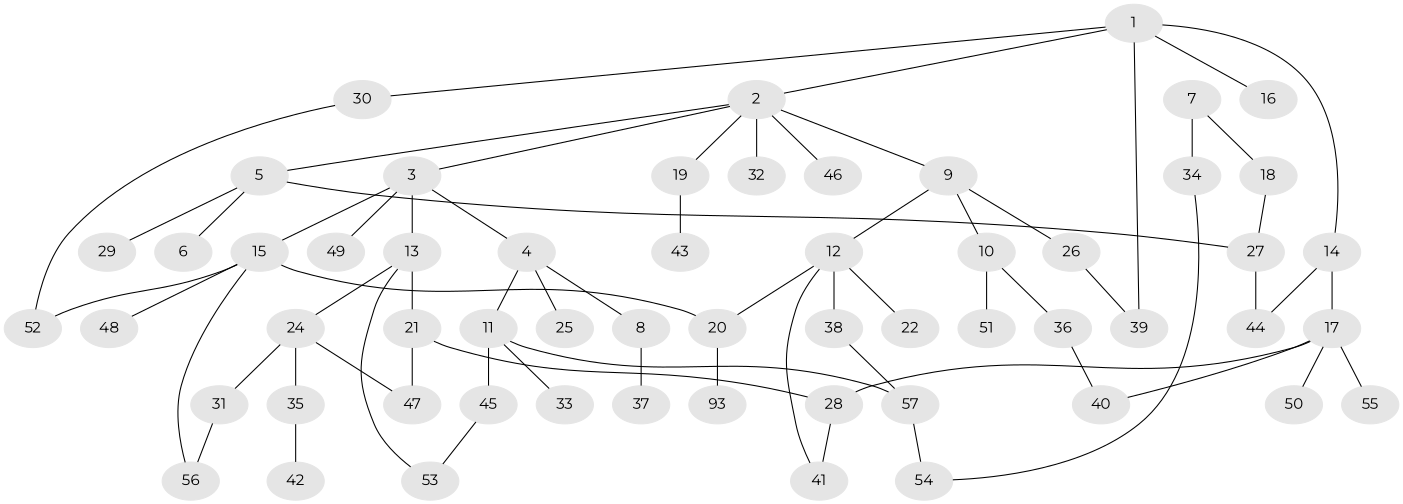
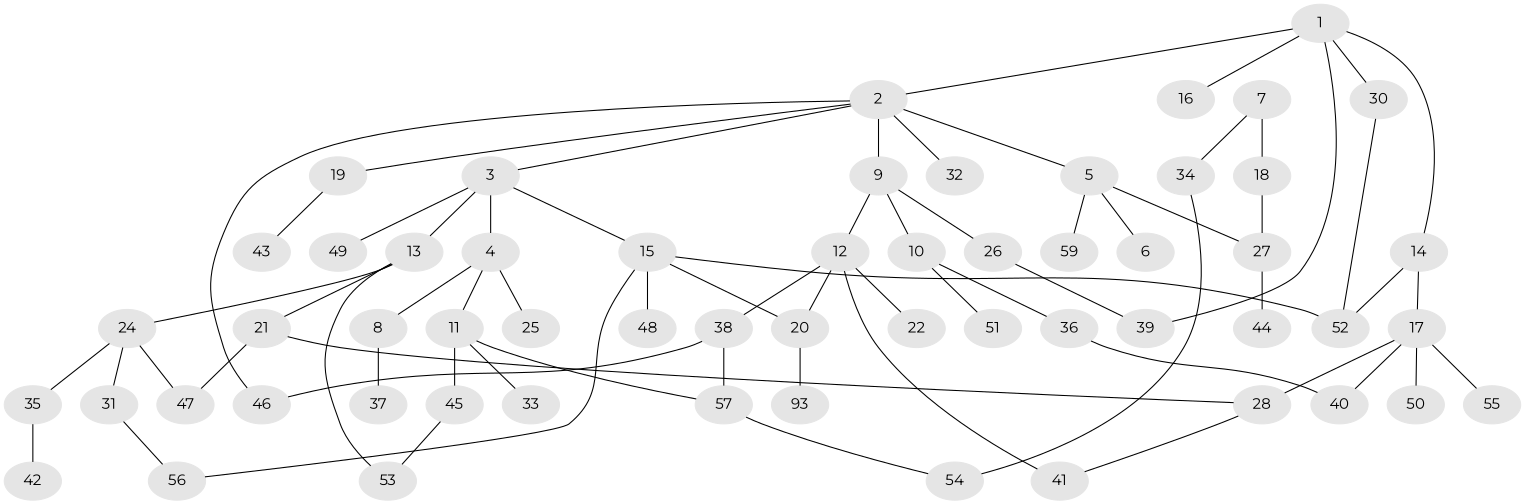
(107, 252) -> (1069, 252)
(1294, 290) -> (1380, 290)
none -> (485, 373)
